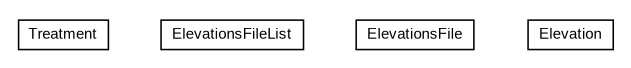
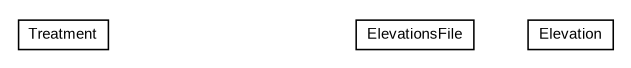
(232, 34) -> none
